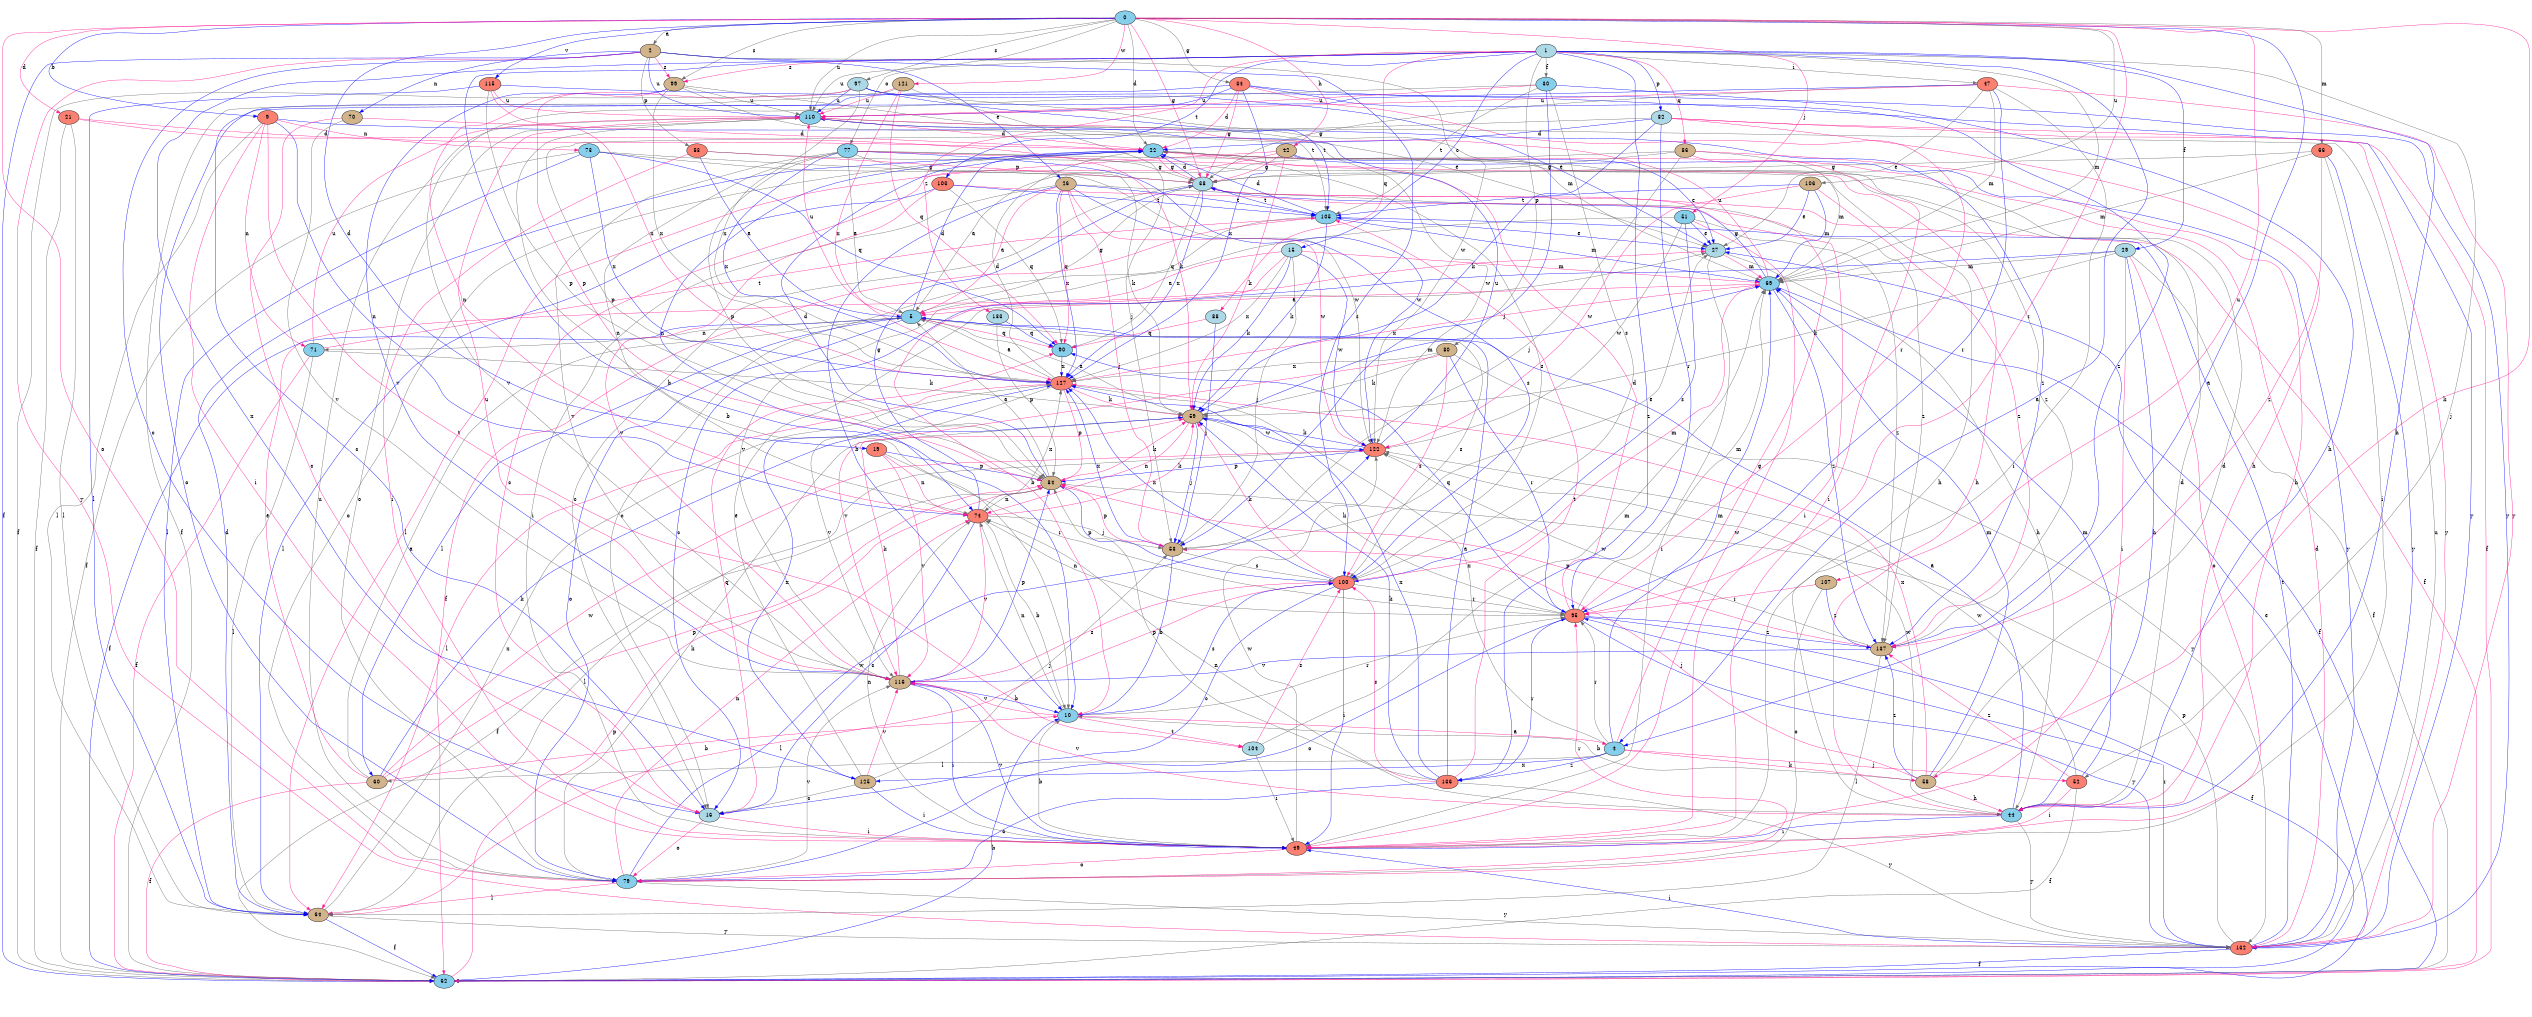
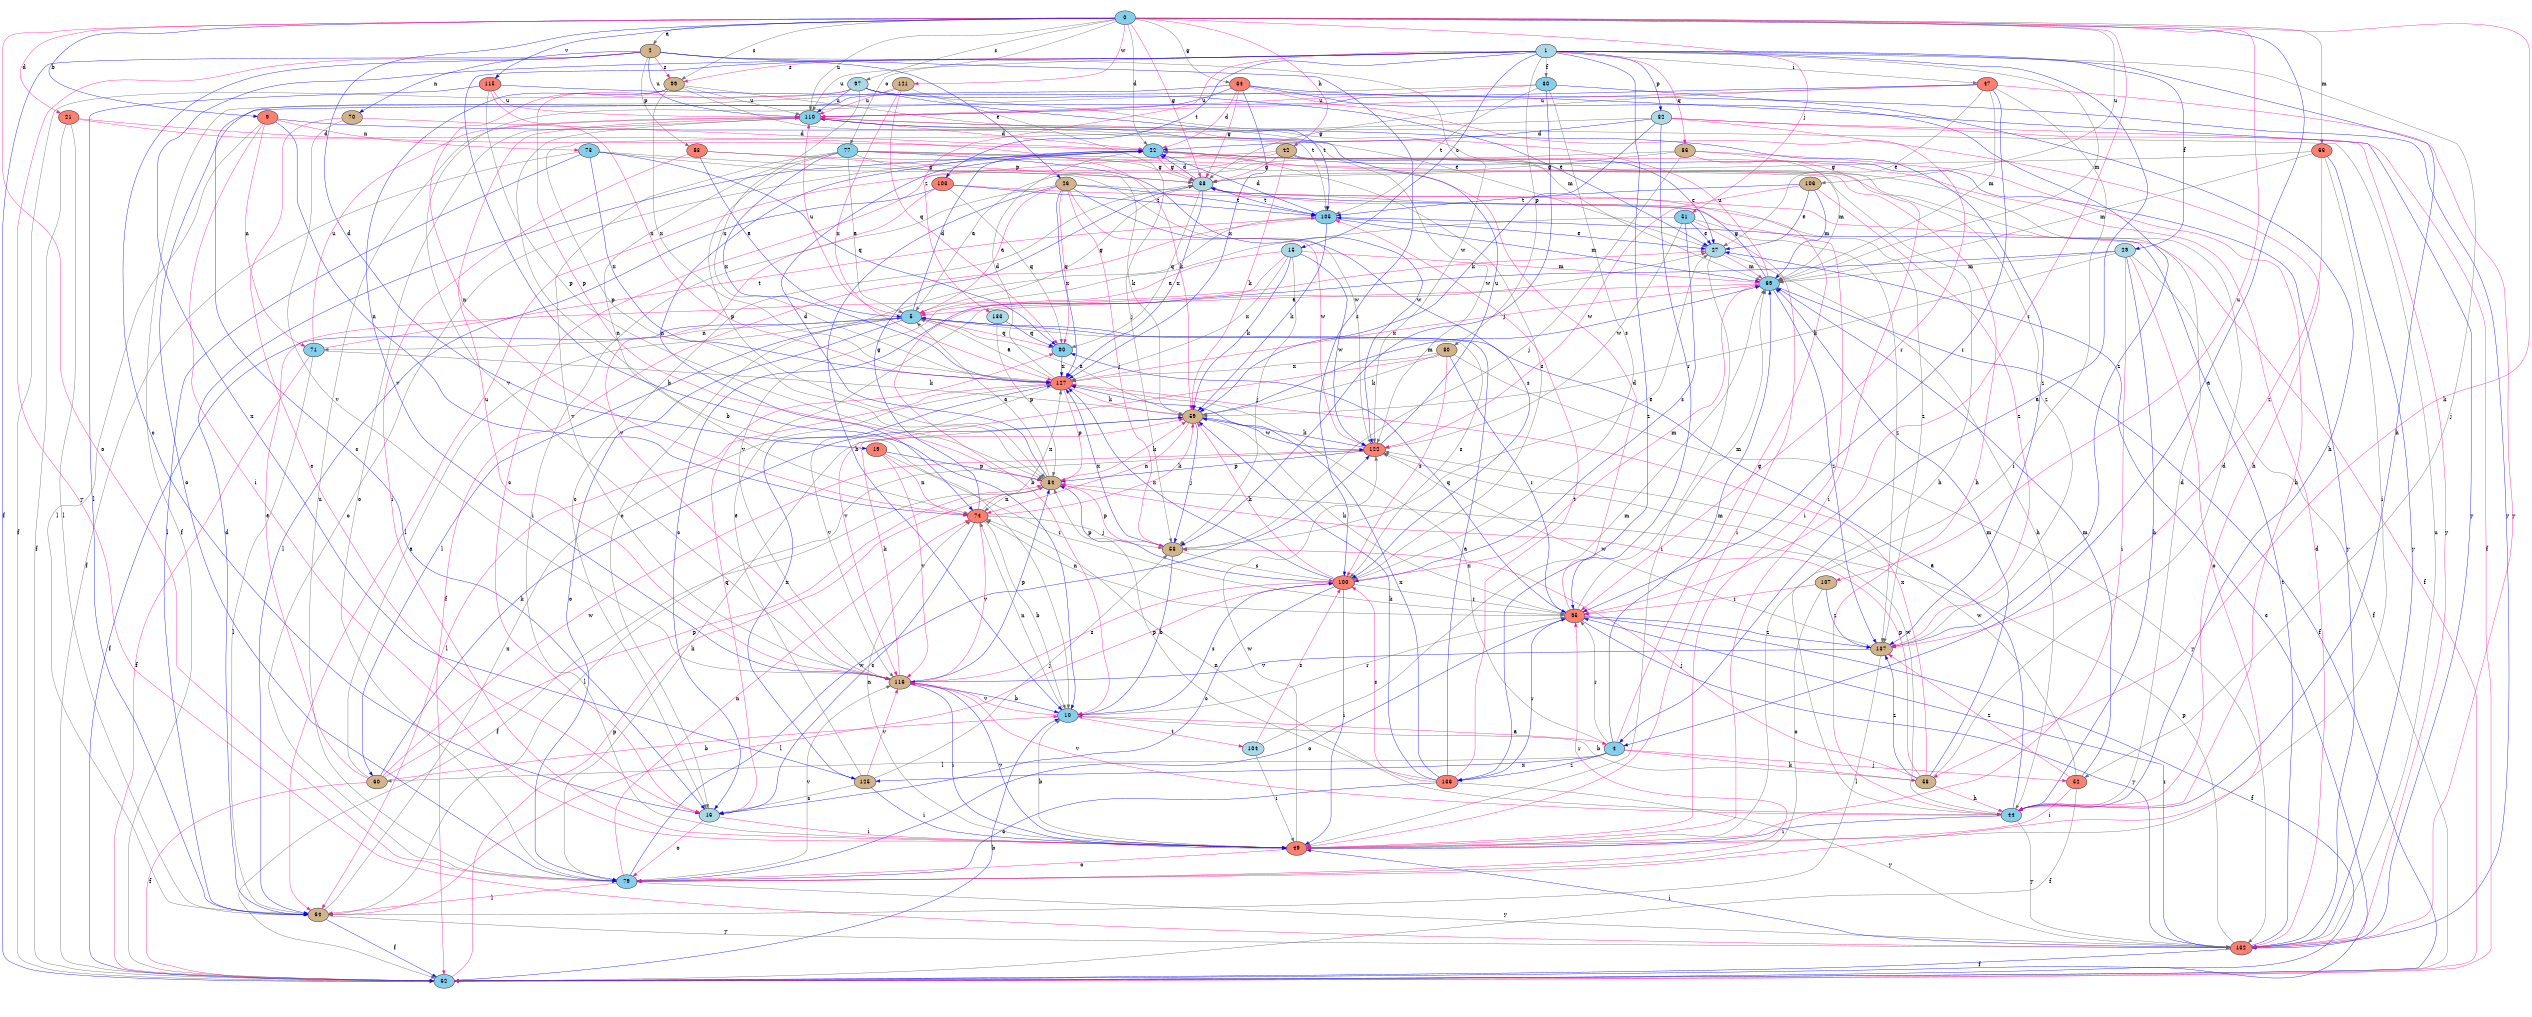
(1216, 317) -> none
(1737, 533) -> (1737, 533)
(663, 542) -> none
(1472, 545) -> (1569, 539)
